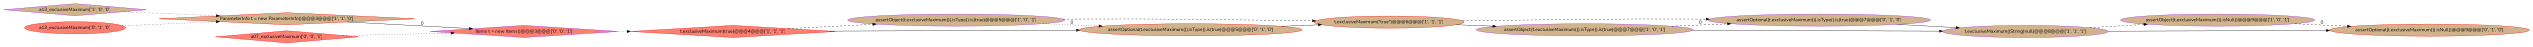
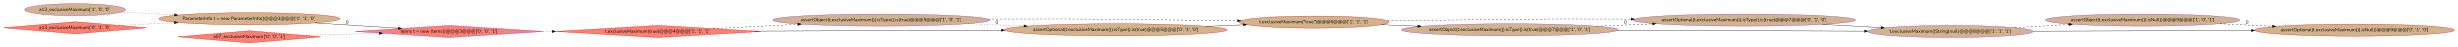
(75, 10) -> (75, 10)
(287, 19) -> (249, 19)
(75, 28) -> (75, 28)
